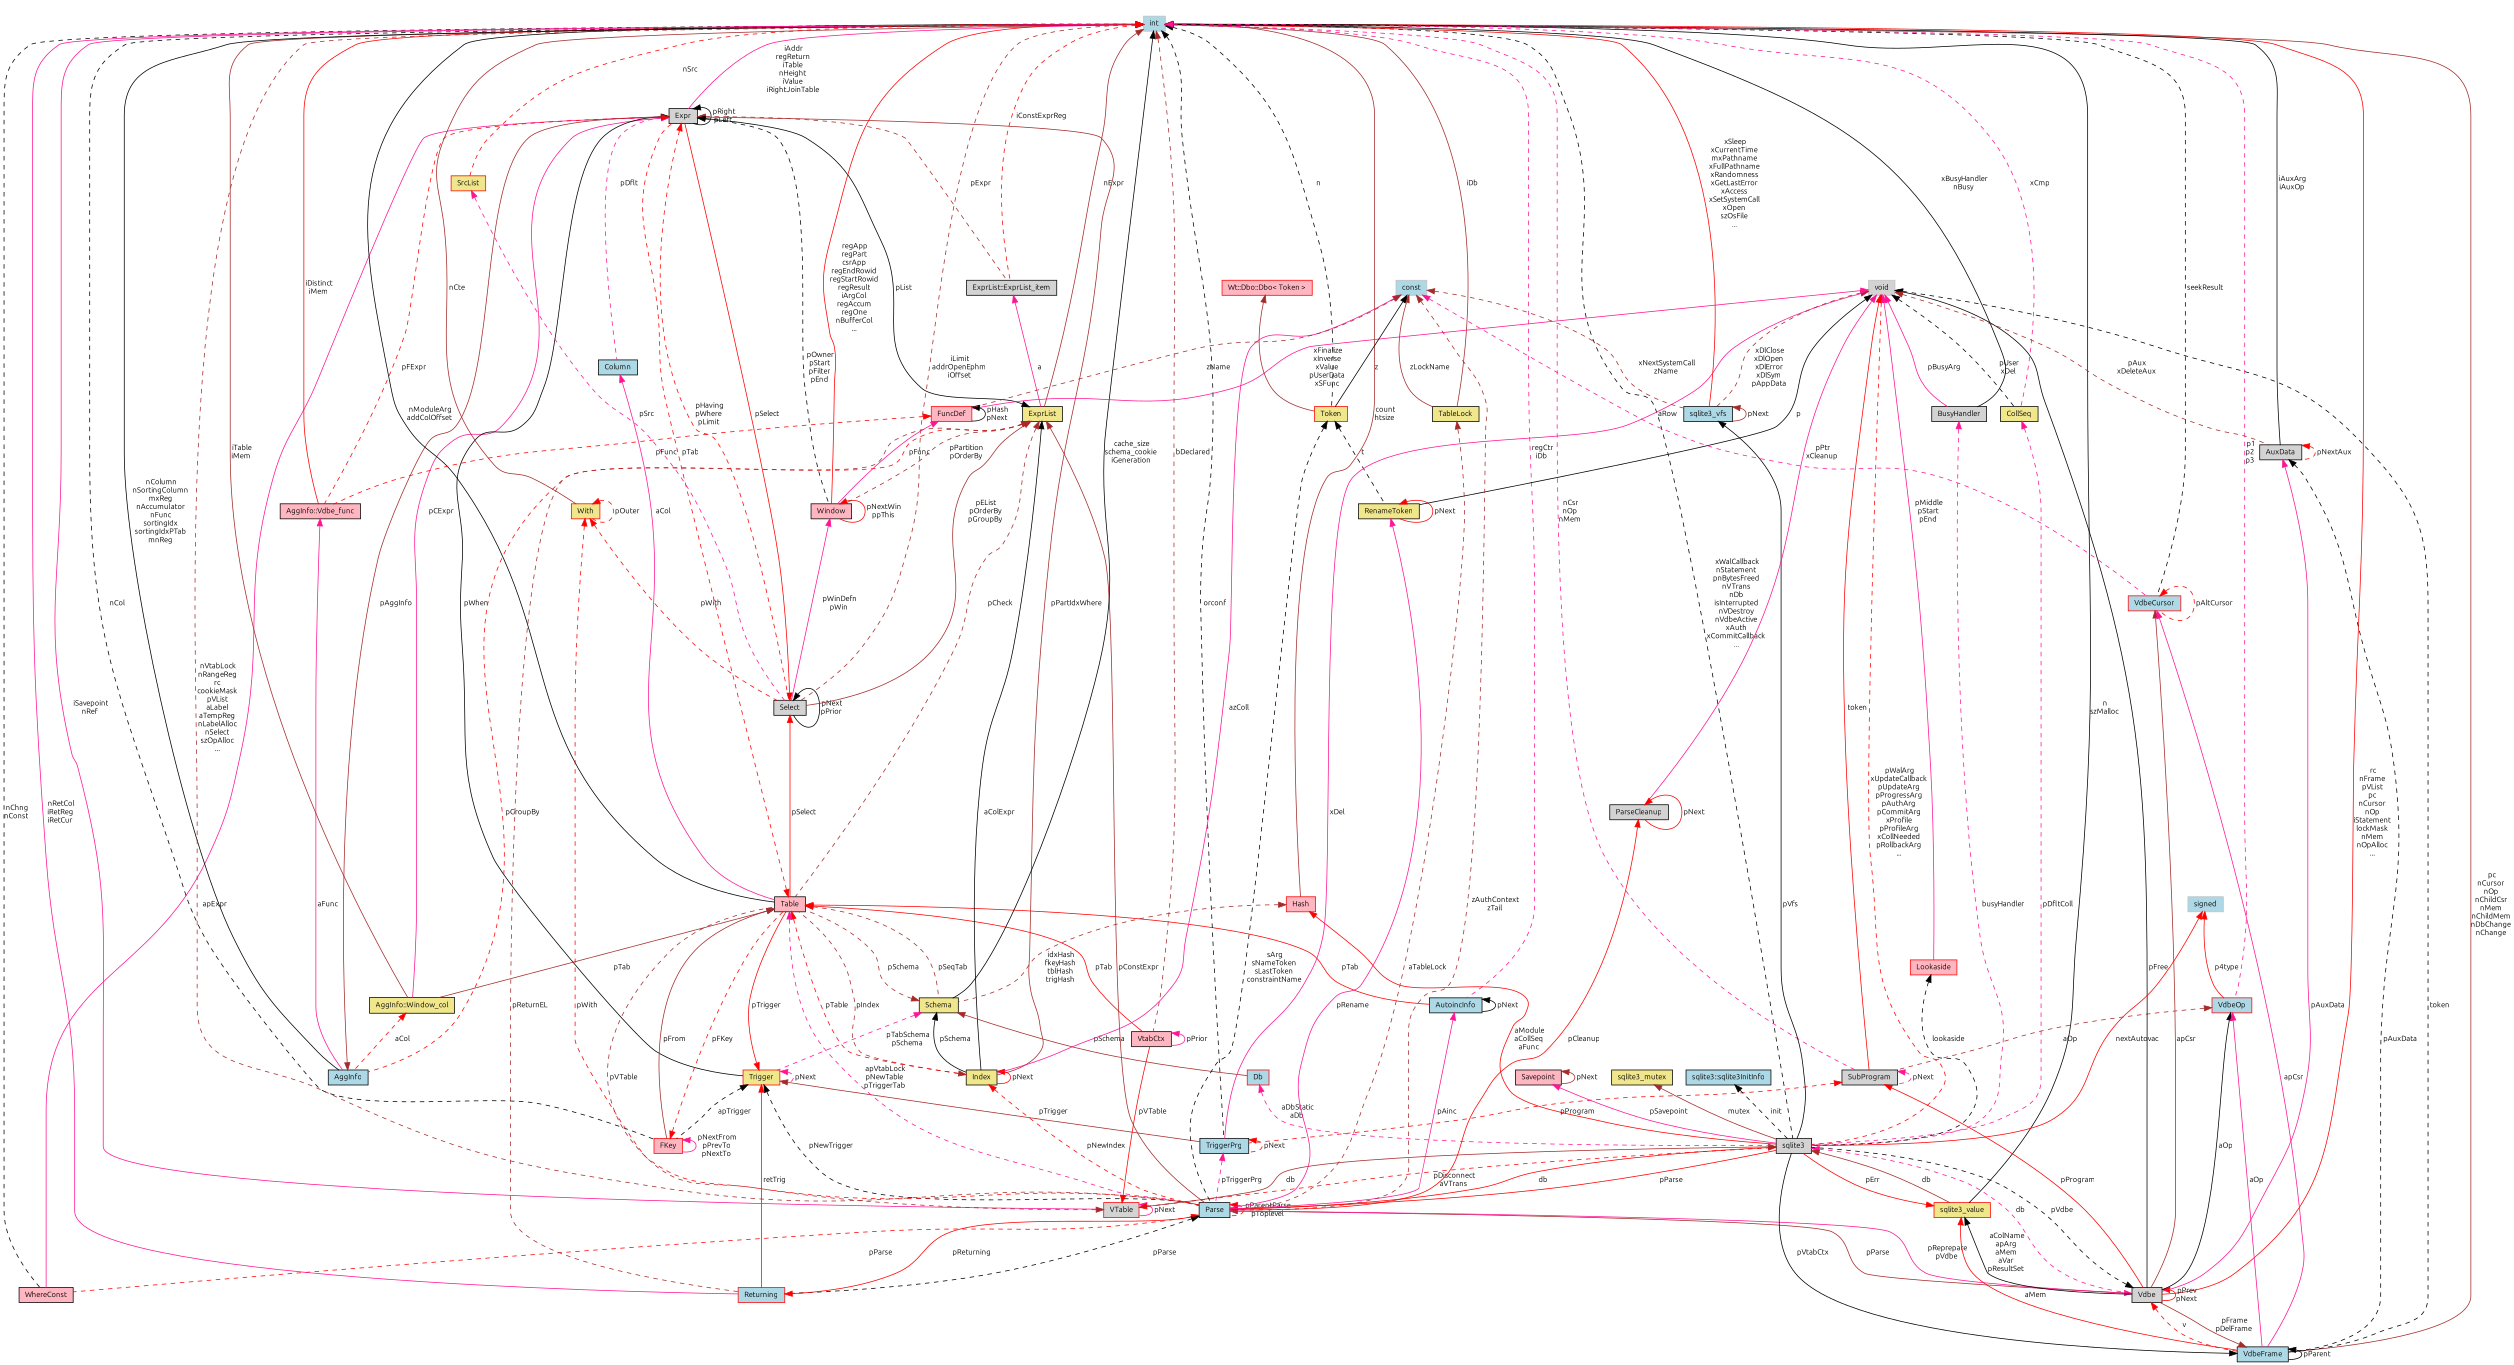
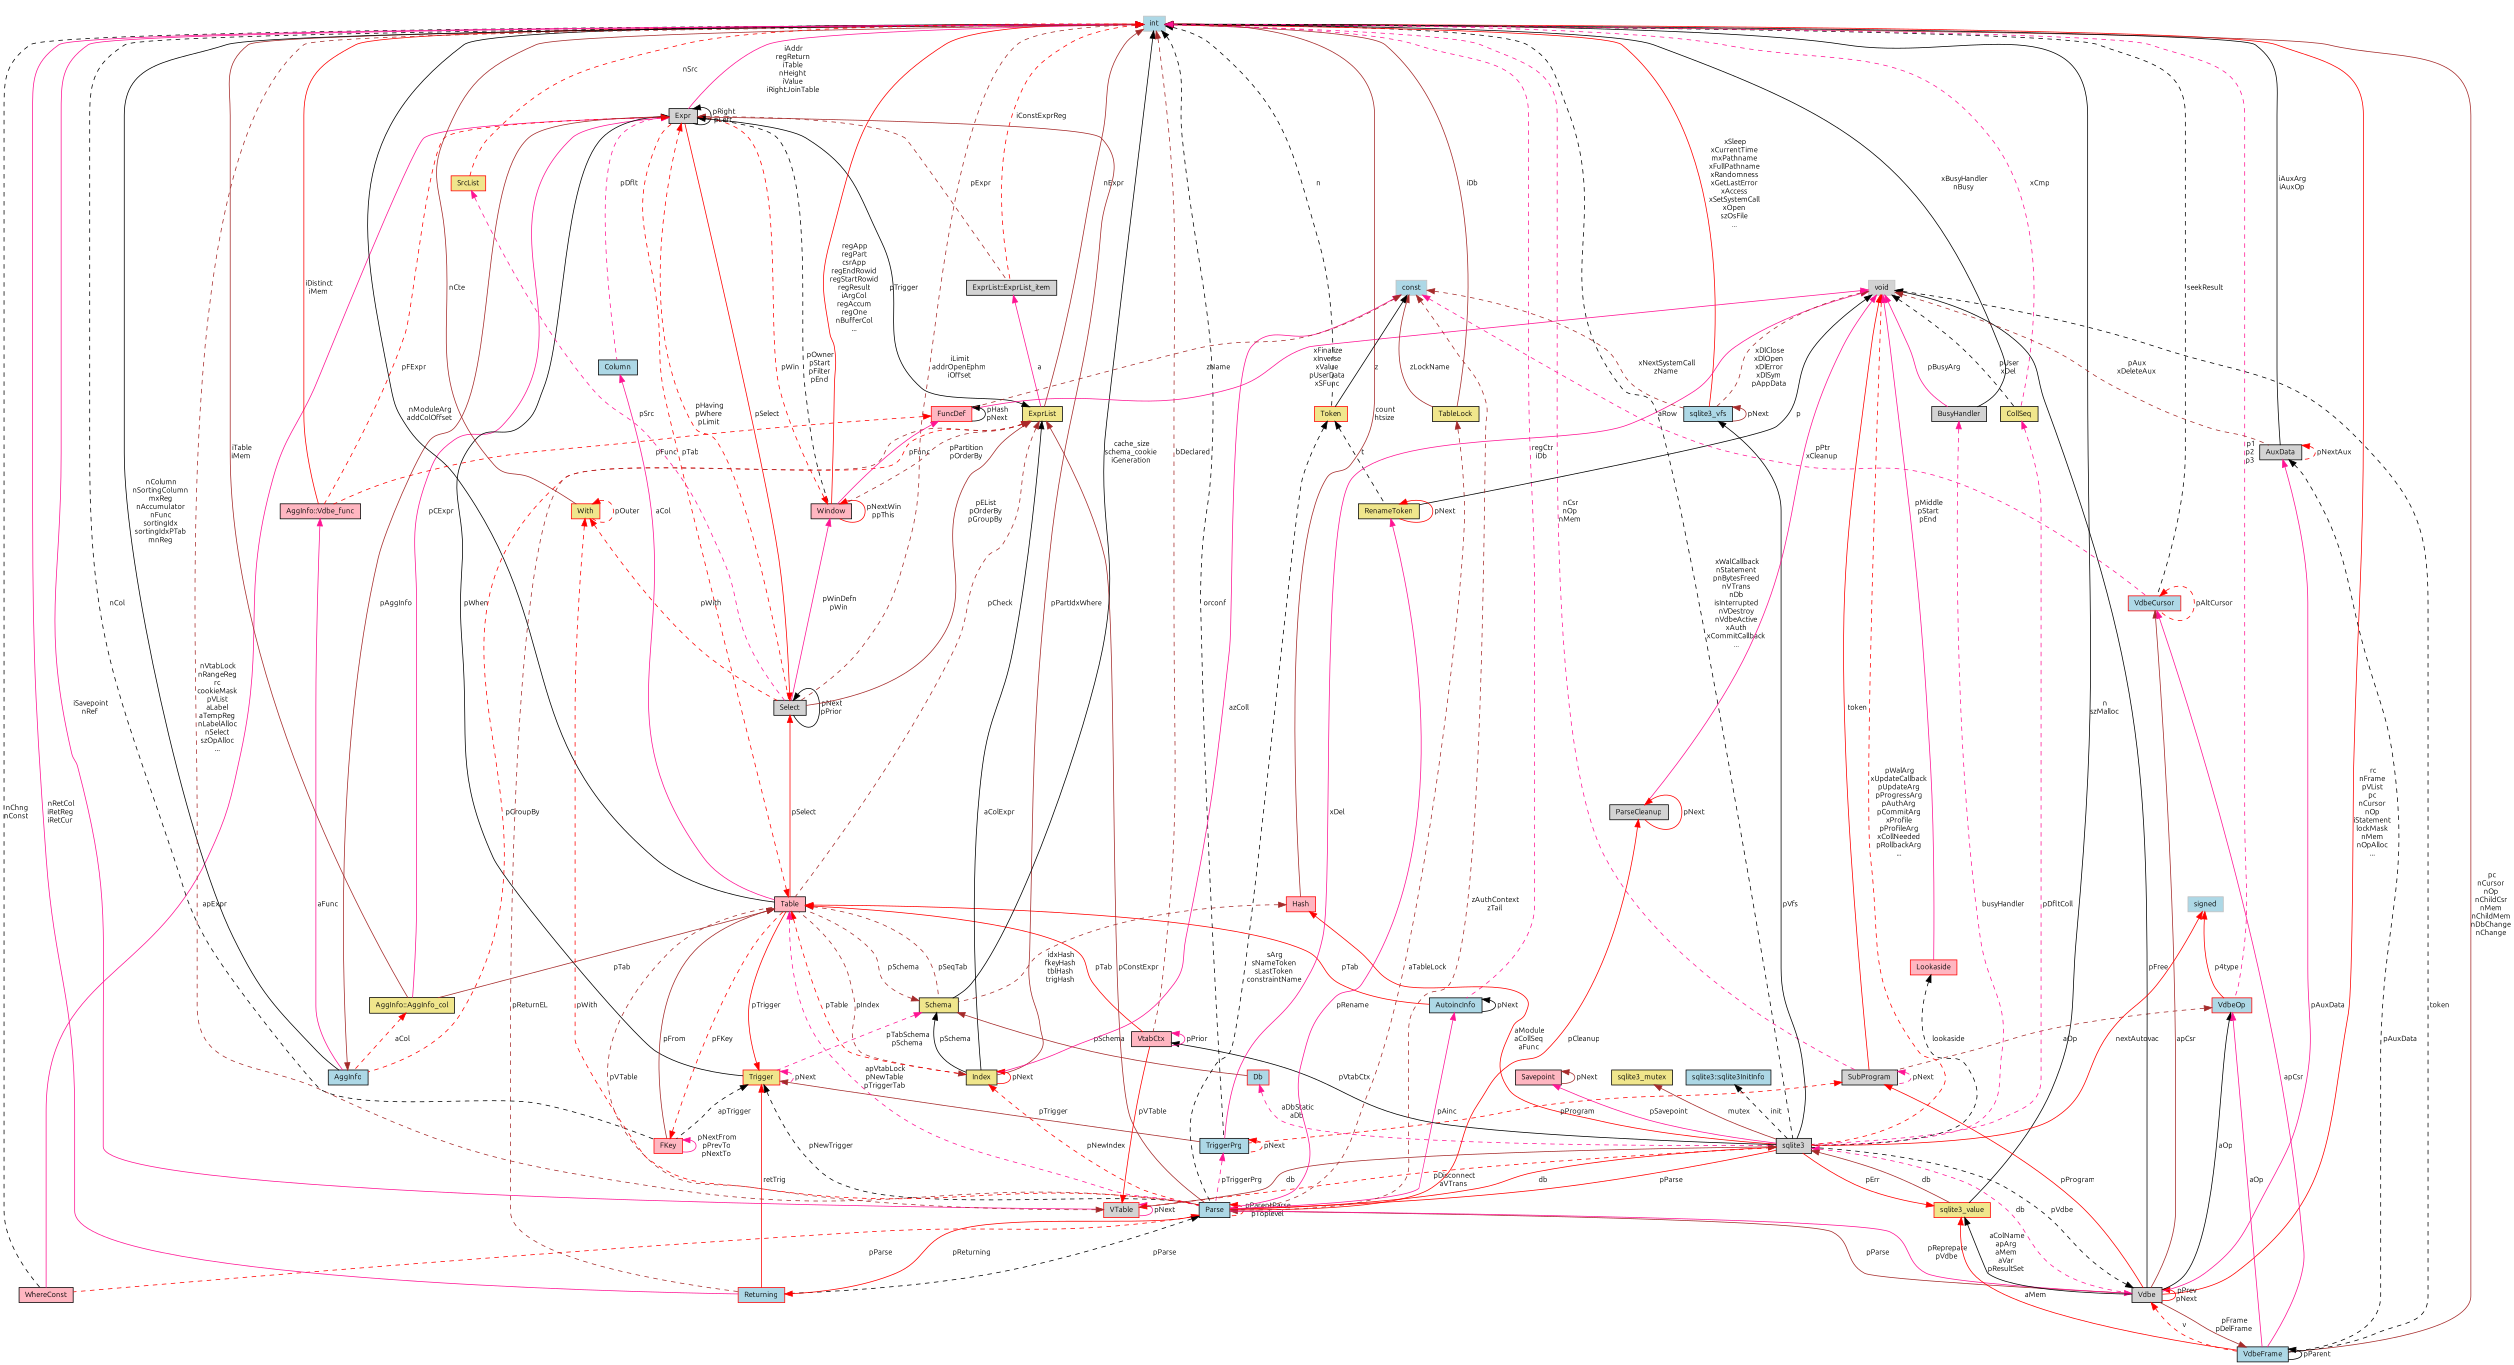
(903, 288) -> (903, 288)
(1267, 288) -> none
none -> (773, 292)
(412, 1005) -> (412, 1005)
(1944, 1330) -> (1471, 1127)
